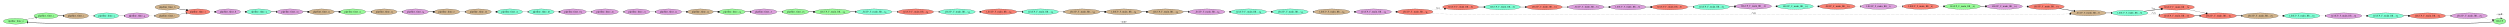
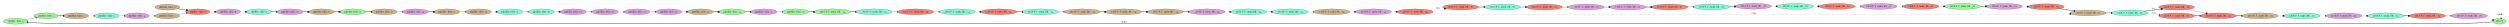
(368, 12) -> (368, 12)
